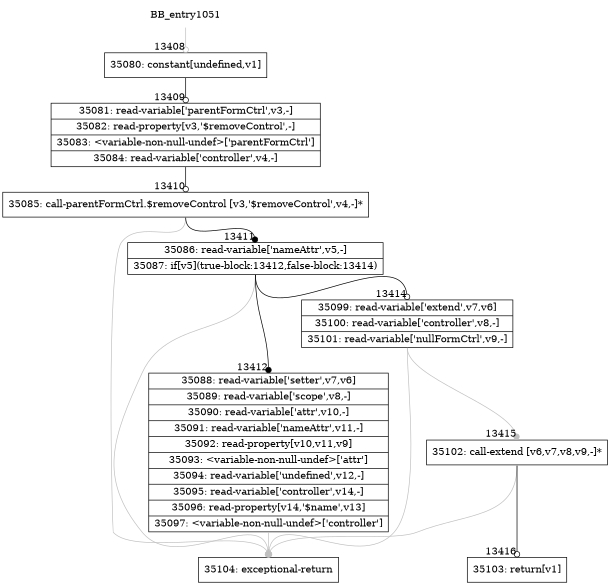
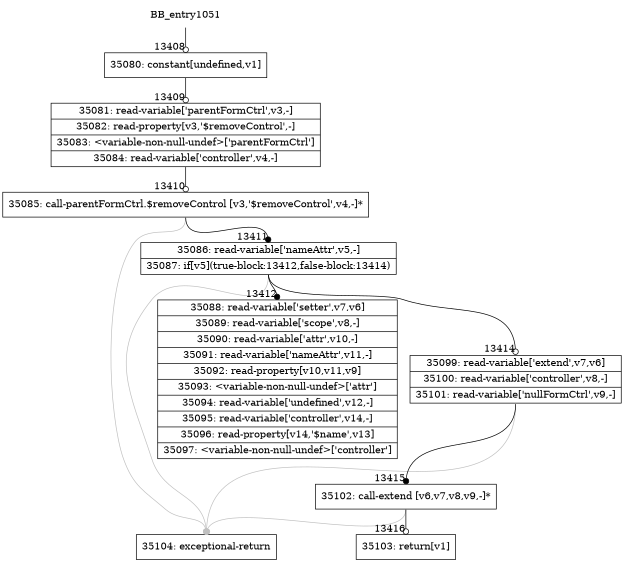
(186, 37) -> (186, 37)
(460, 392) -> (464, 444)
(269, 540) -> none
